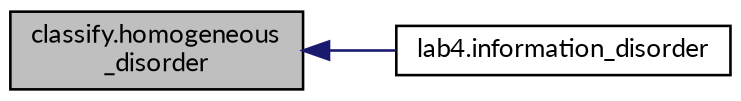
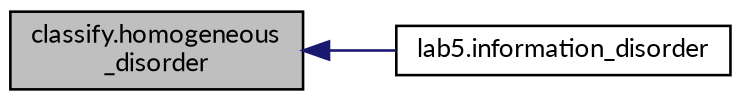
(563, 51) -> (563, 51)
